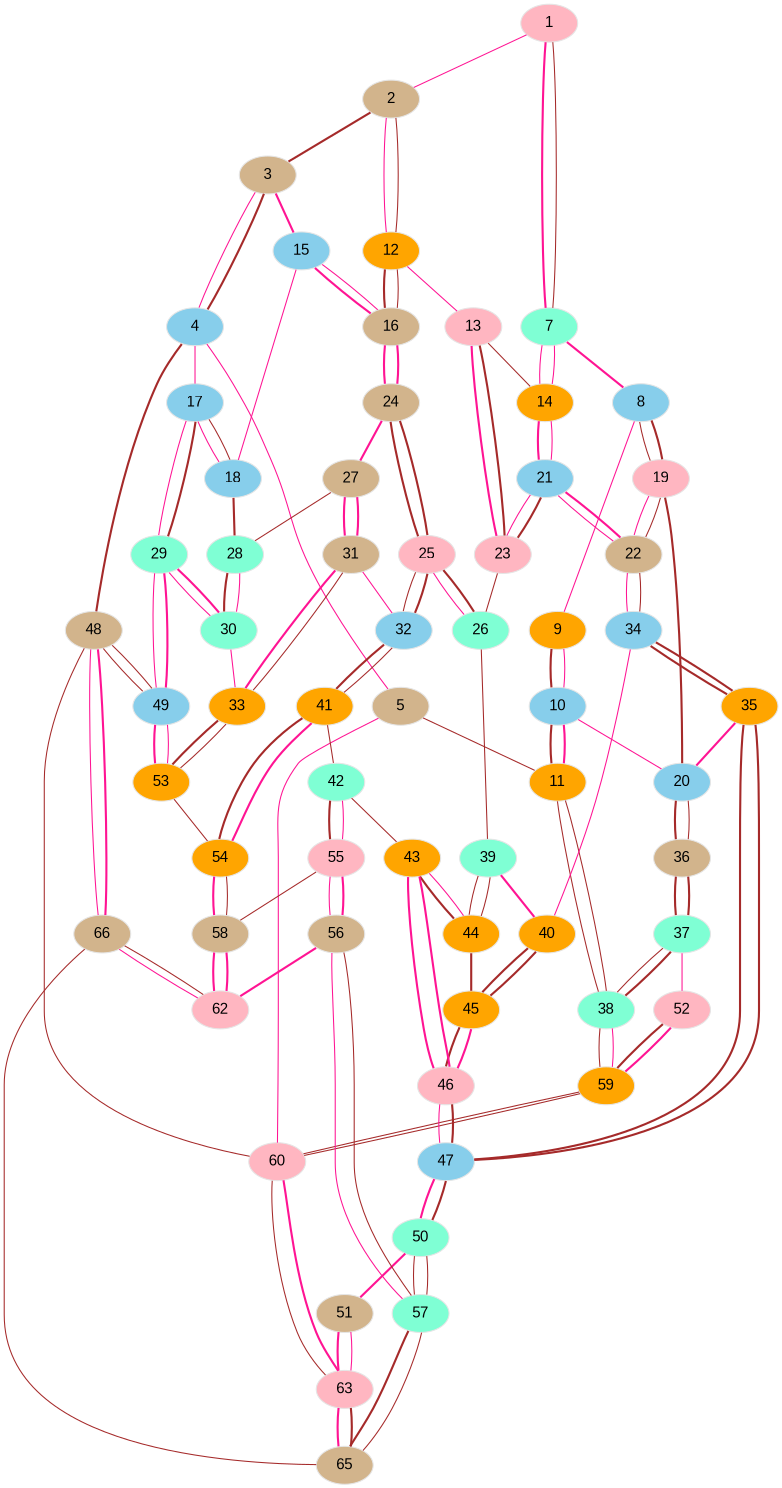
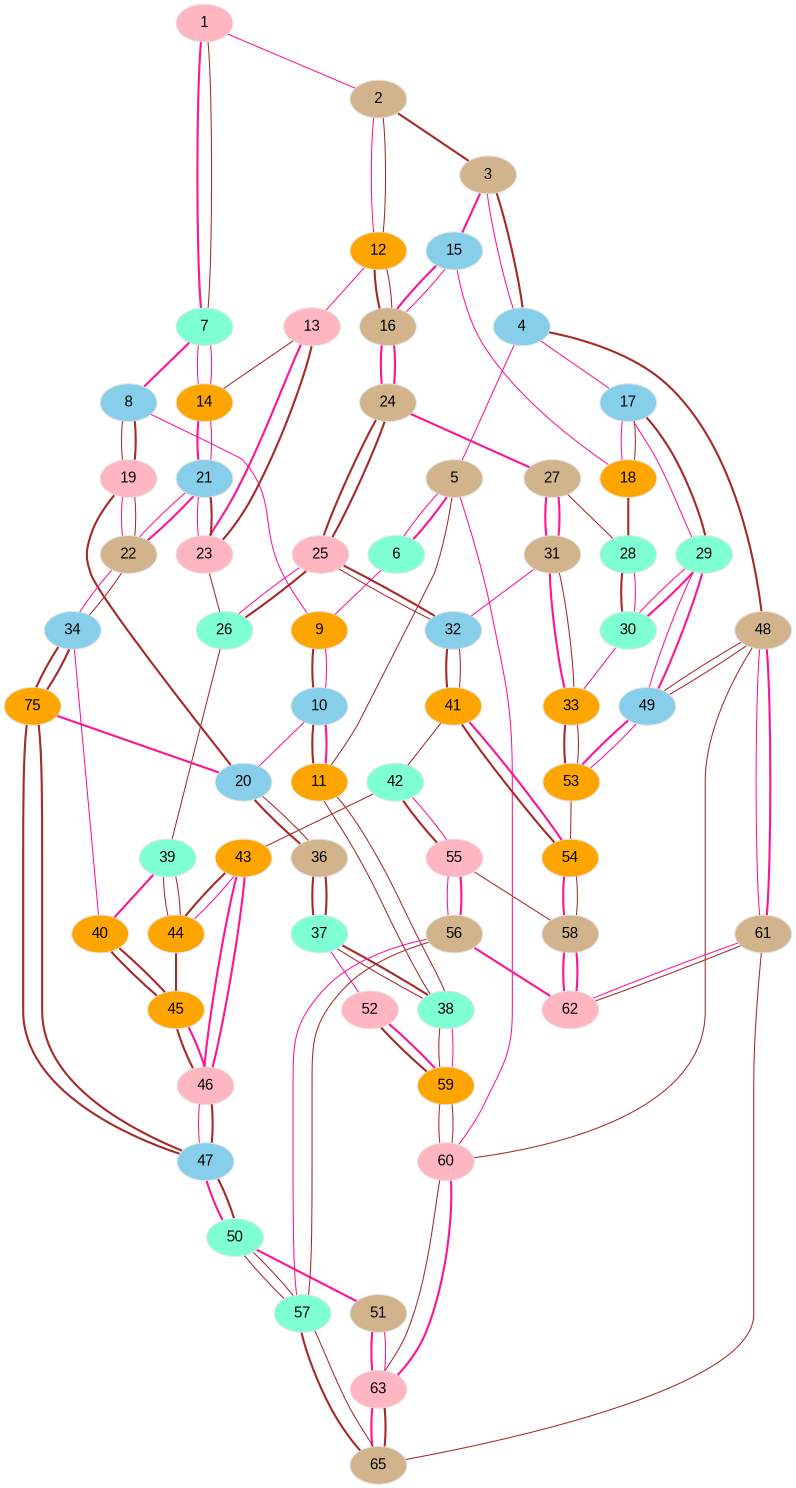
(233, 479) -> (628, 479)
none -> (396, 554)
(750, 706) -> (33, 706)
(102, 934) -> (763, 934)
